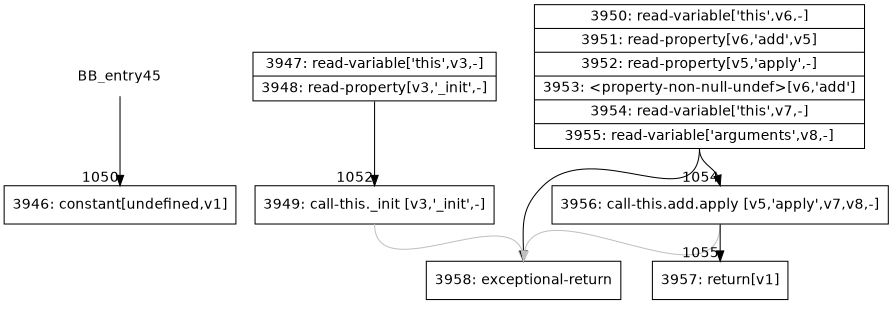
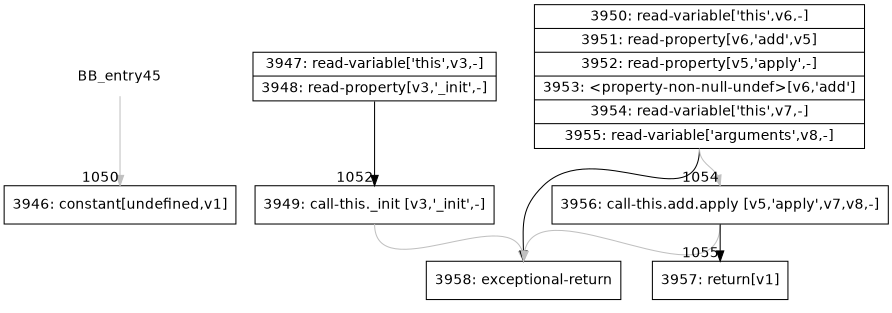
(120, 136) -> (120, 136)
(706, 163) -> (706, 163)
